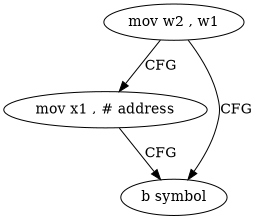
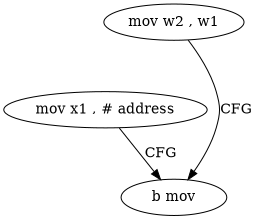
(143, 62) -> none
(174, 197) -> (174, 197)
